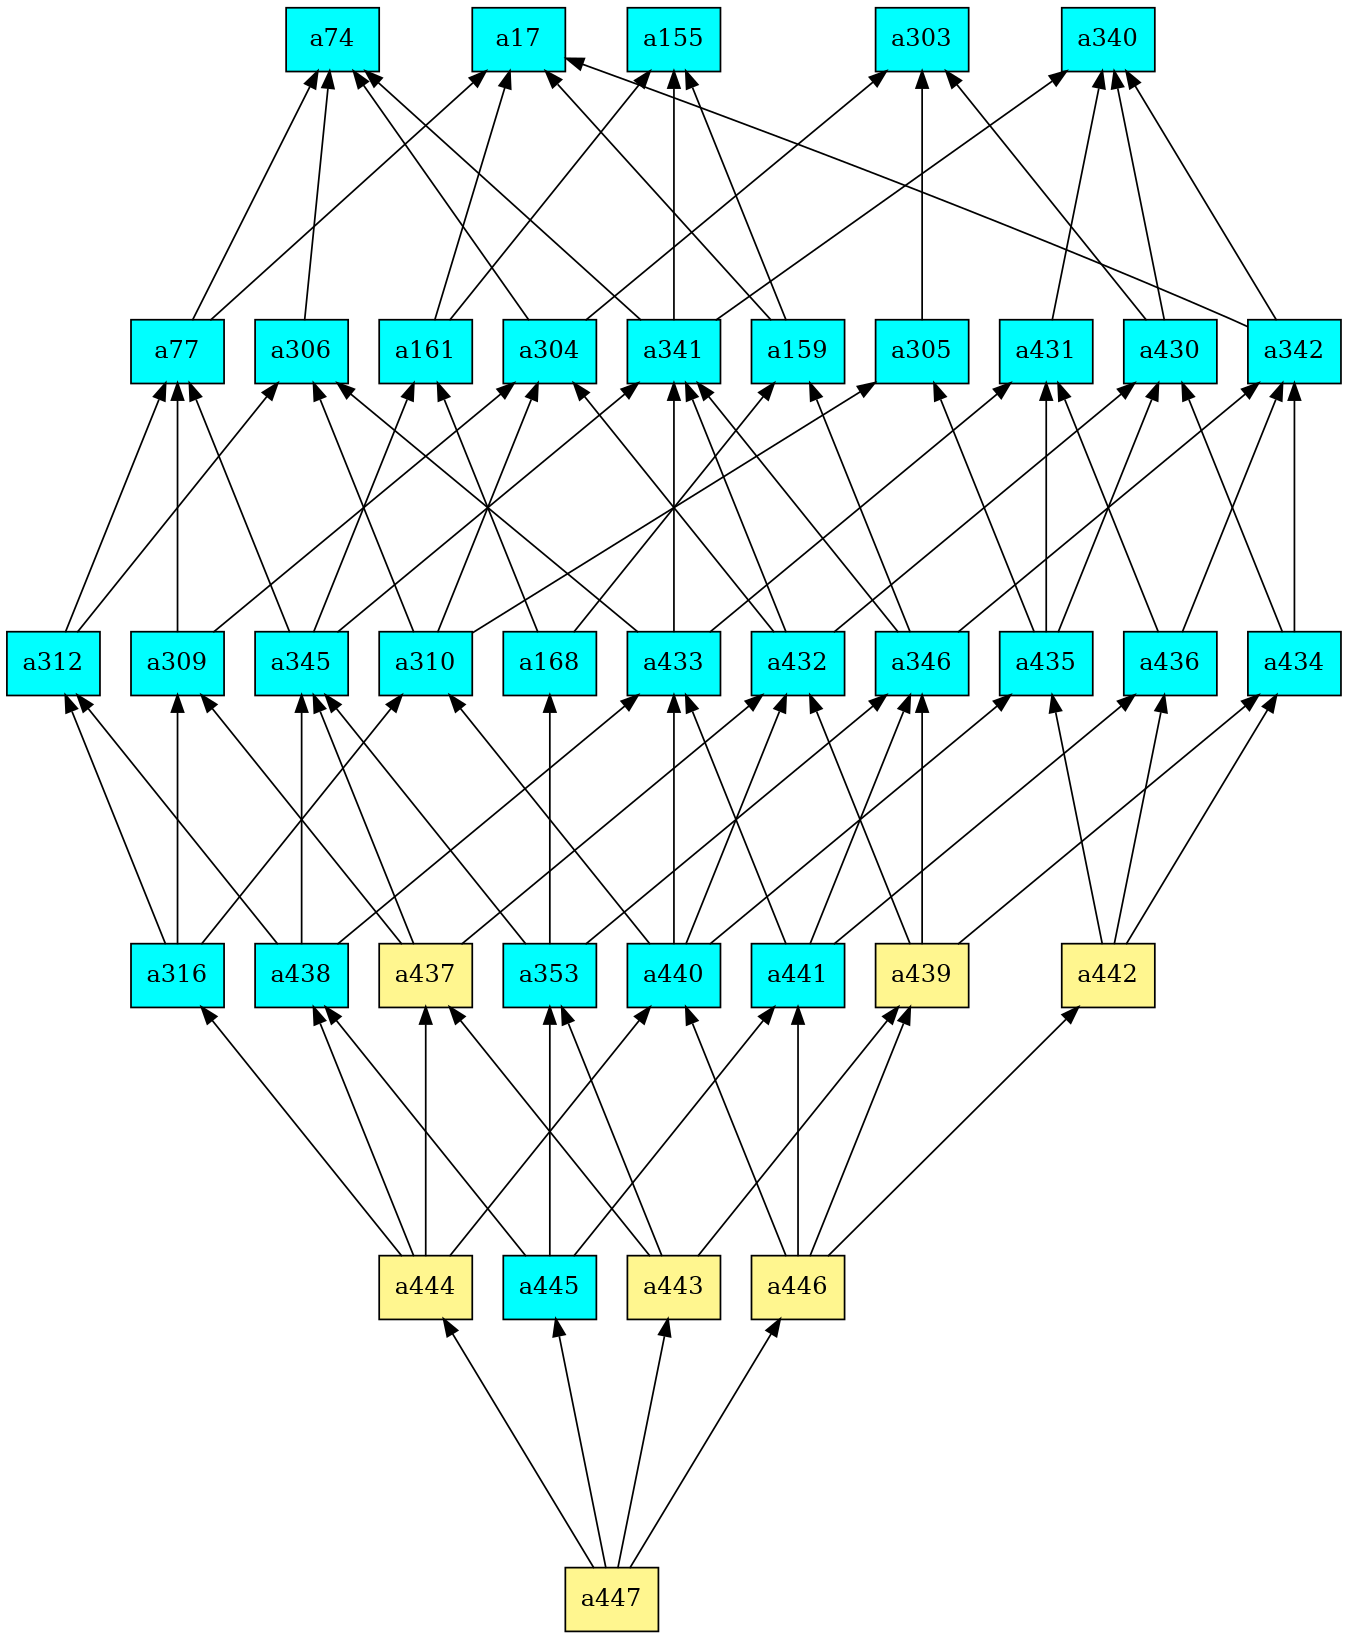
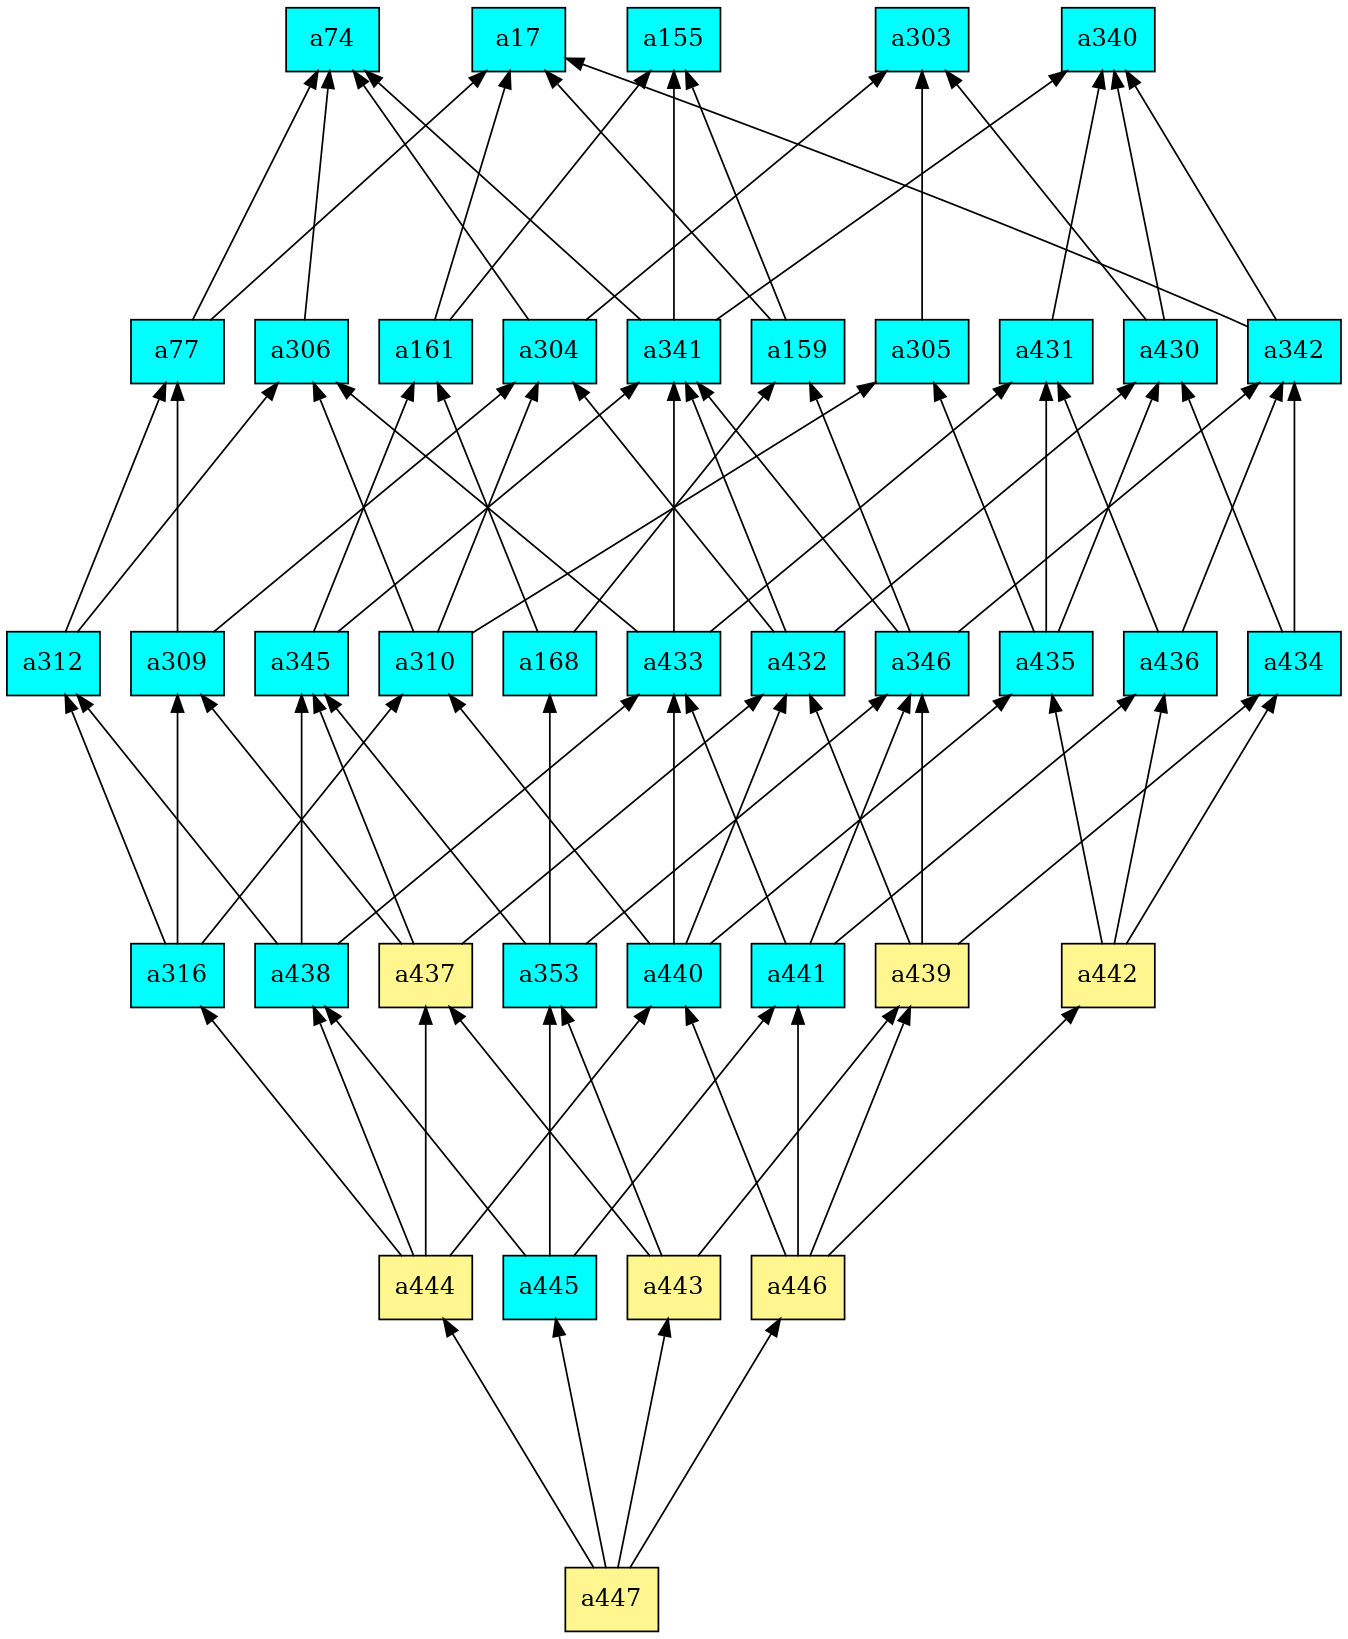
(243, 516) -> none
